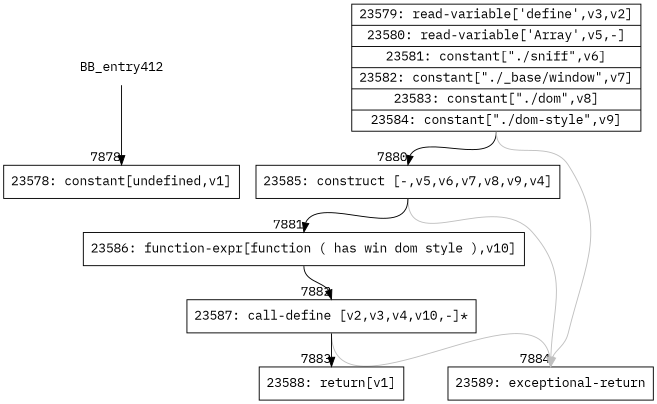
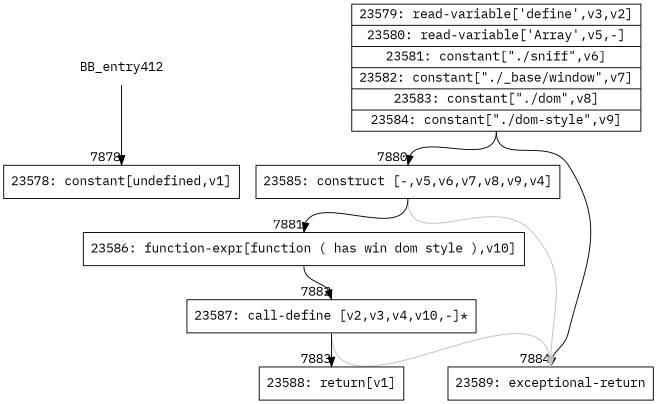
(590, 219) -> (590, 219)
